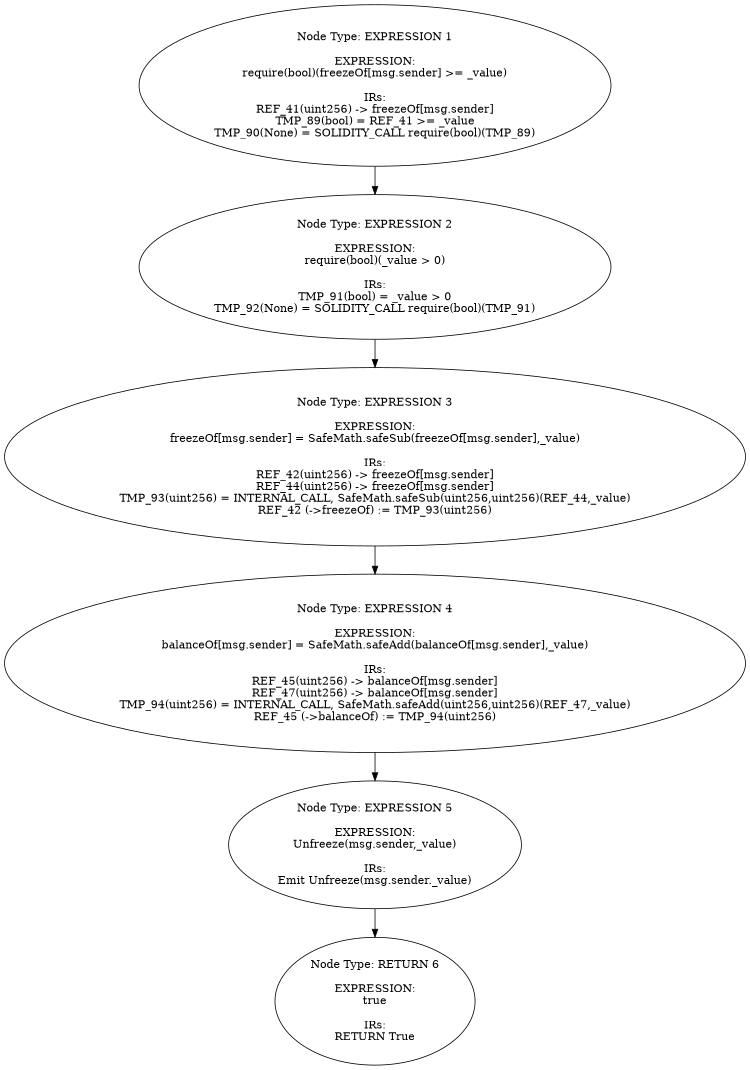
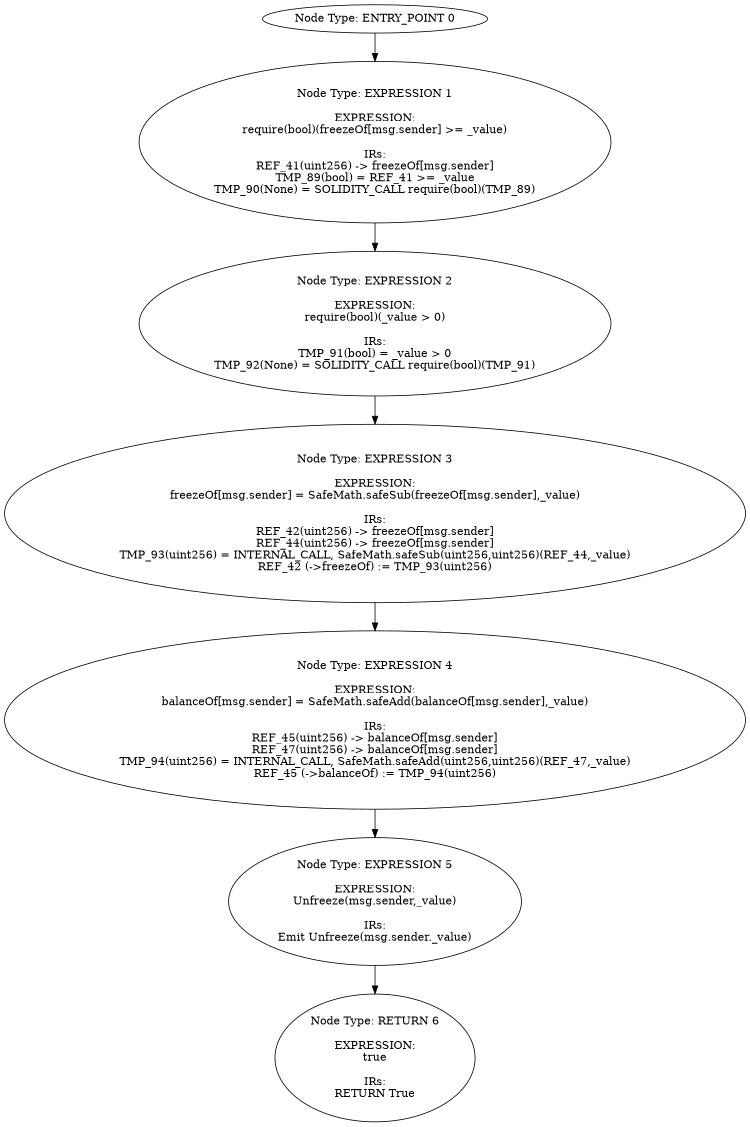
none -> (375, 19)
